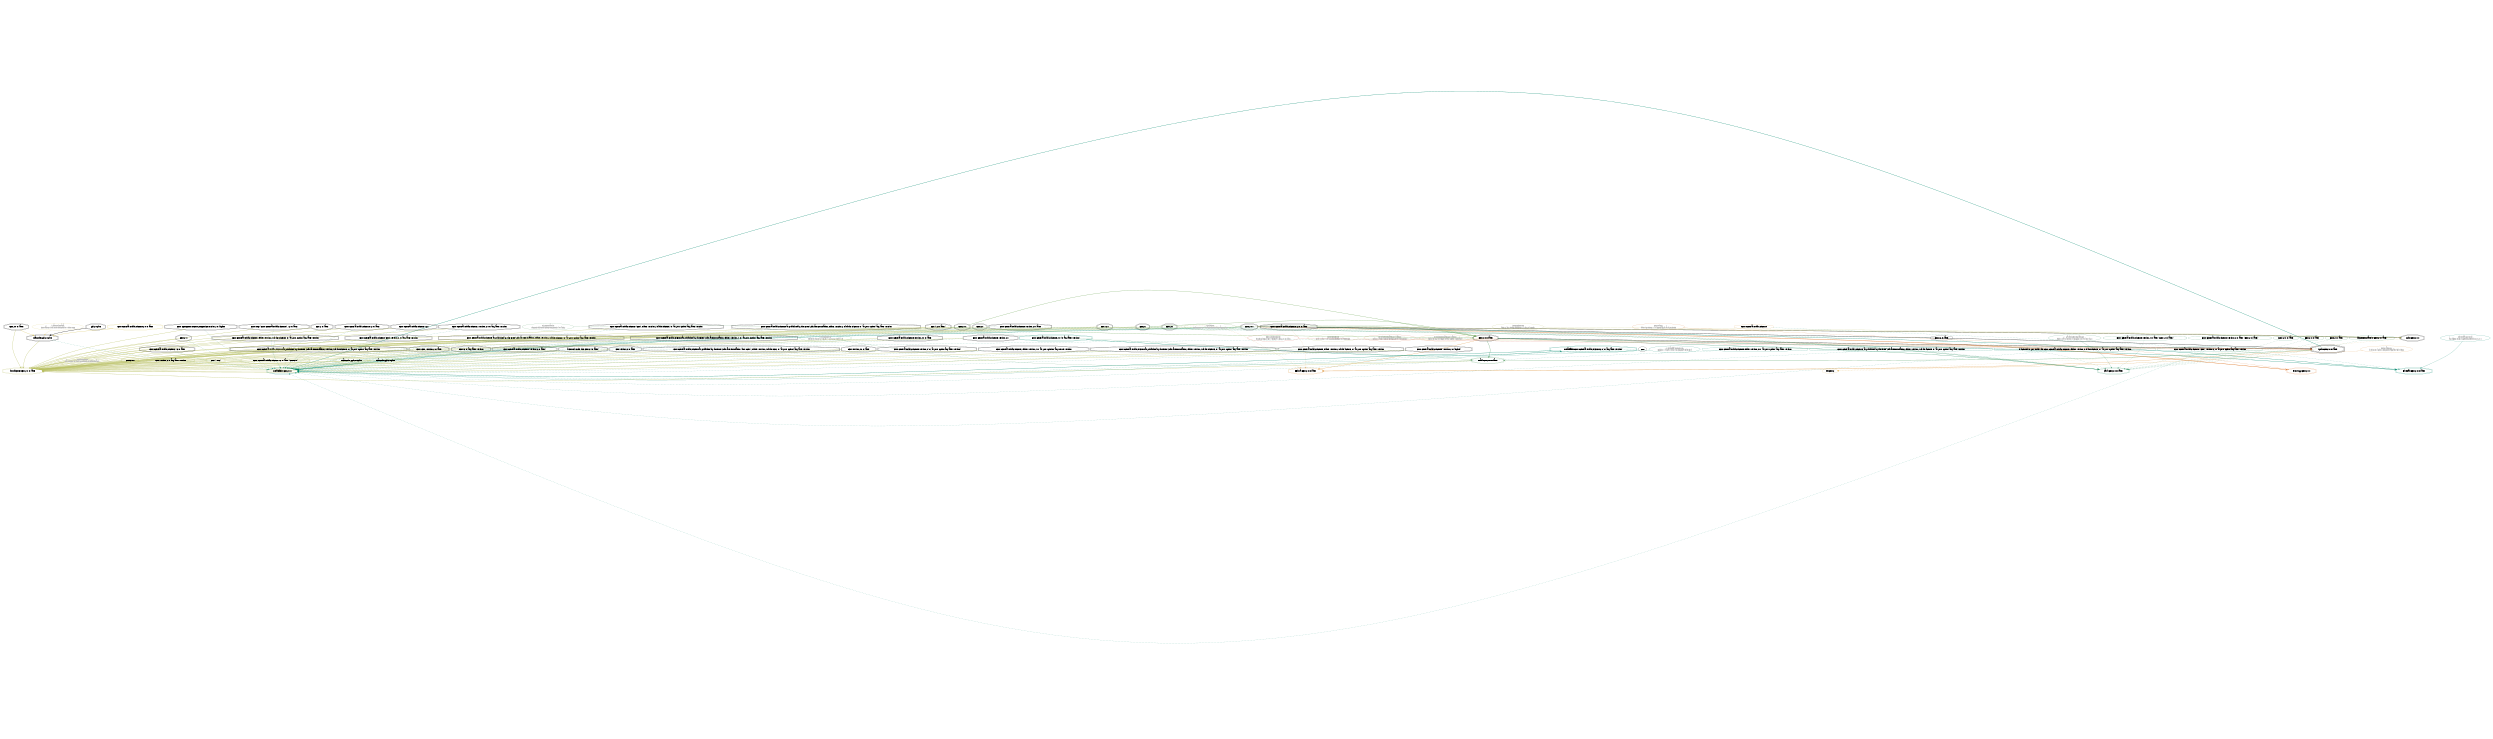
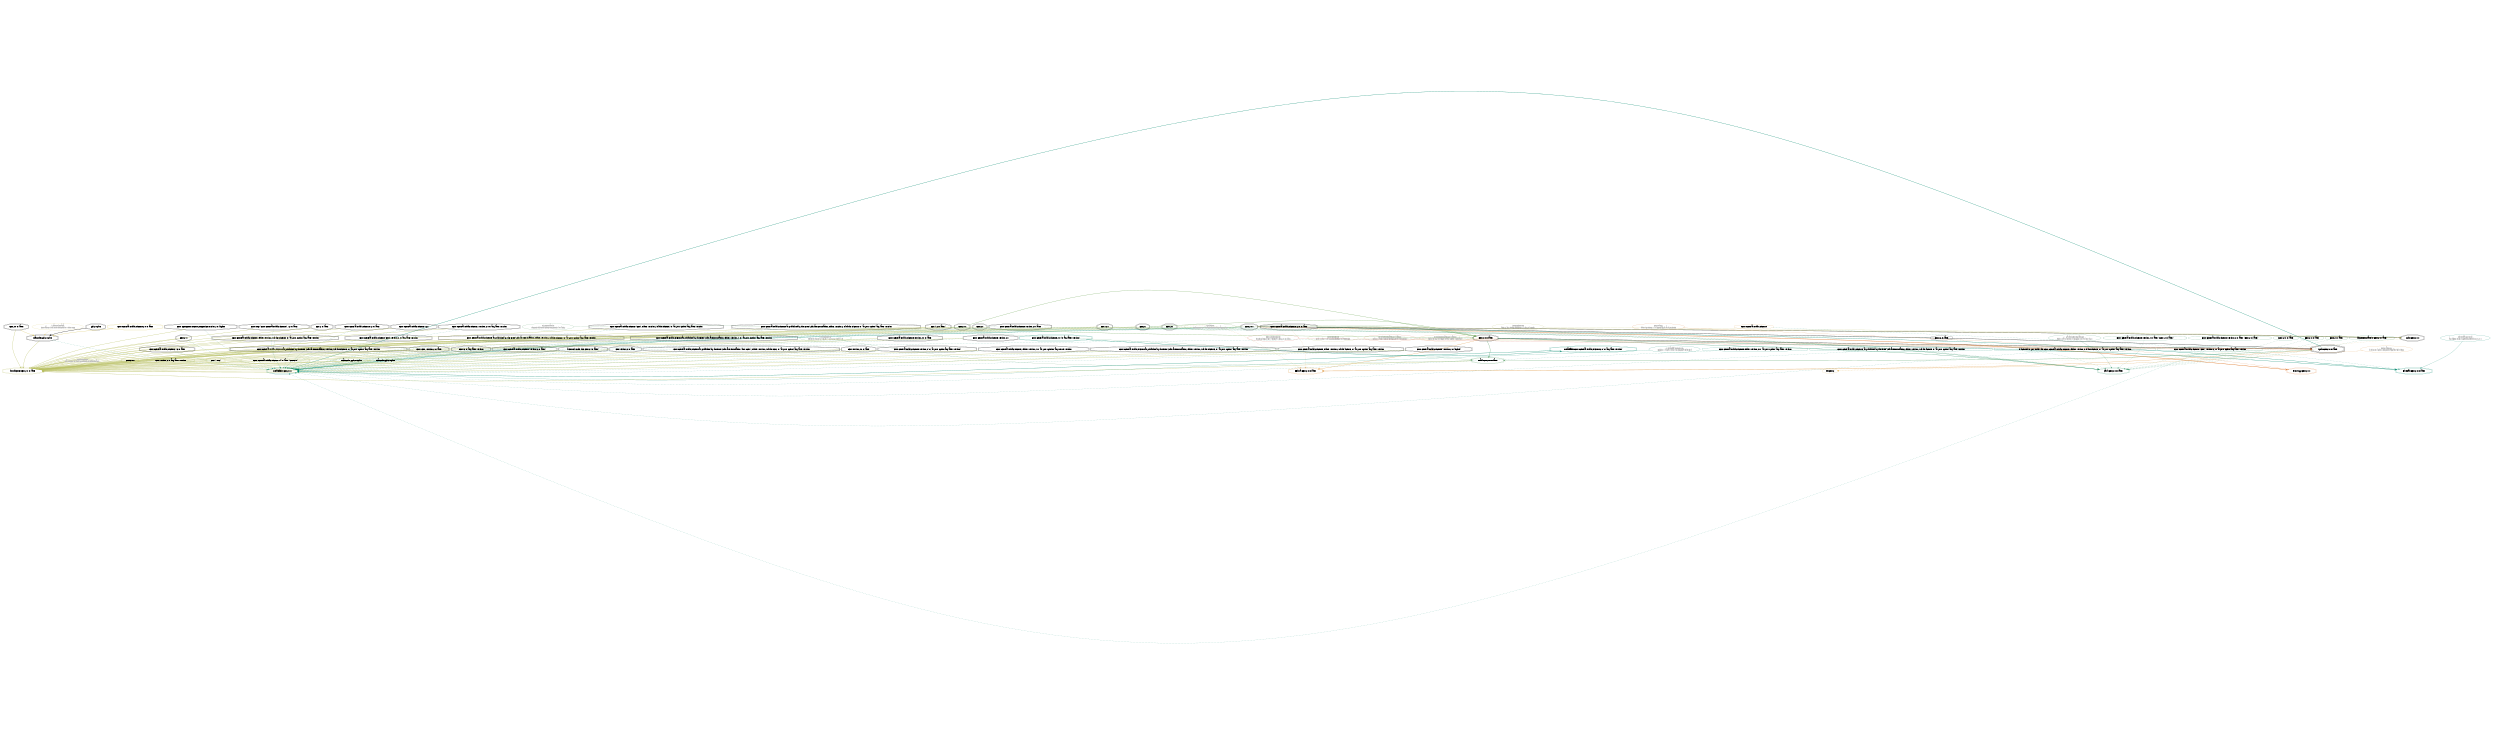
(1642, 349) -> none
(275, 360) -> (275, 360)
